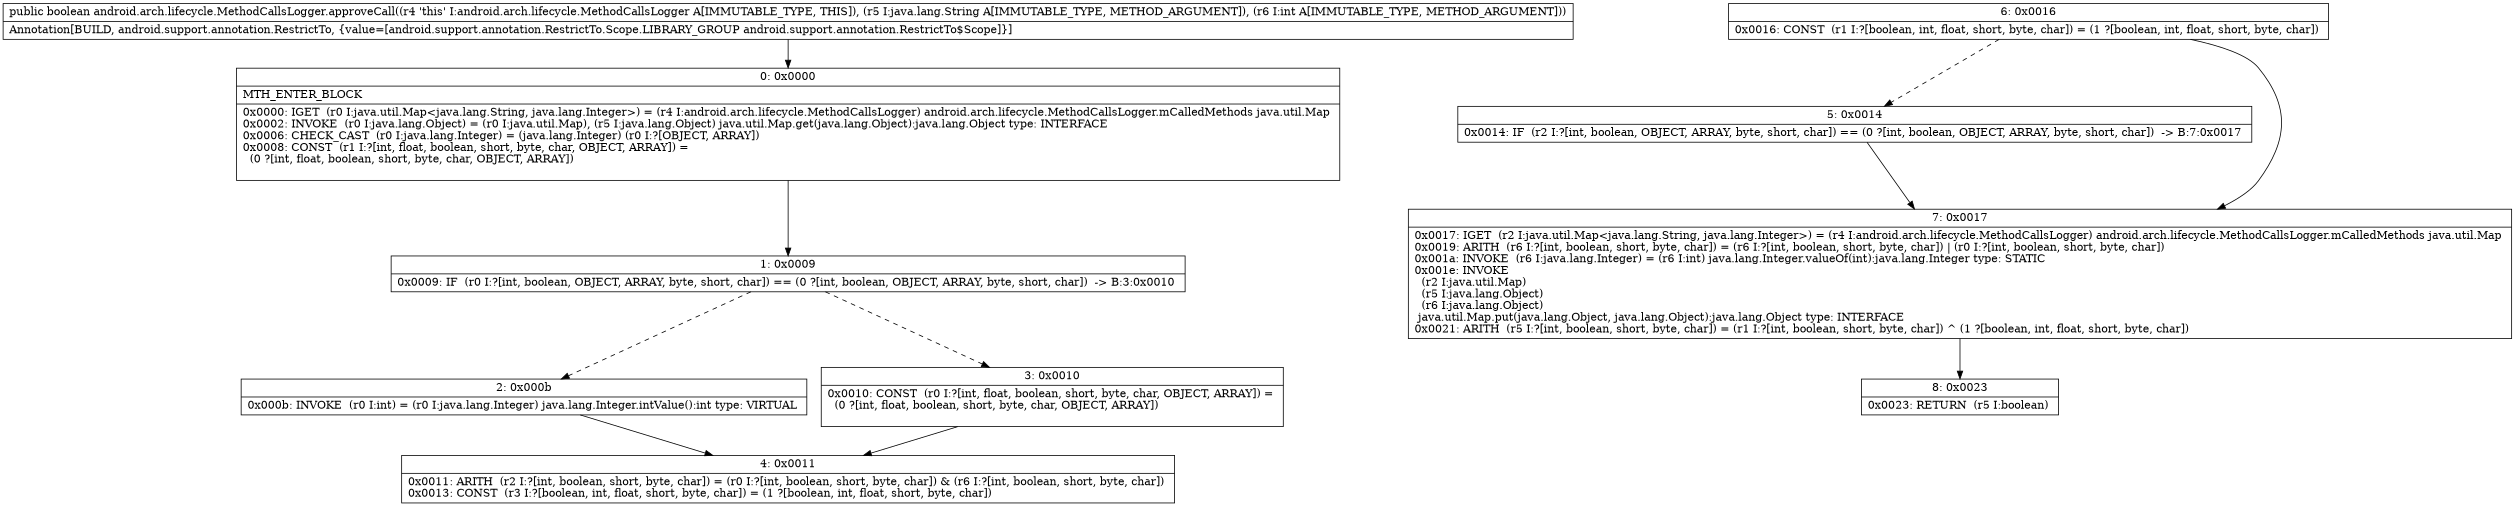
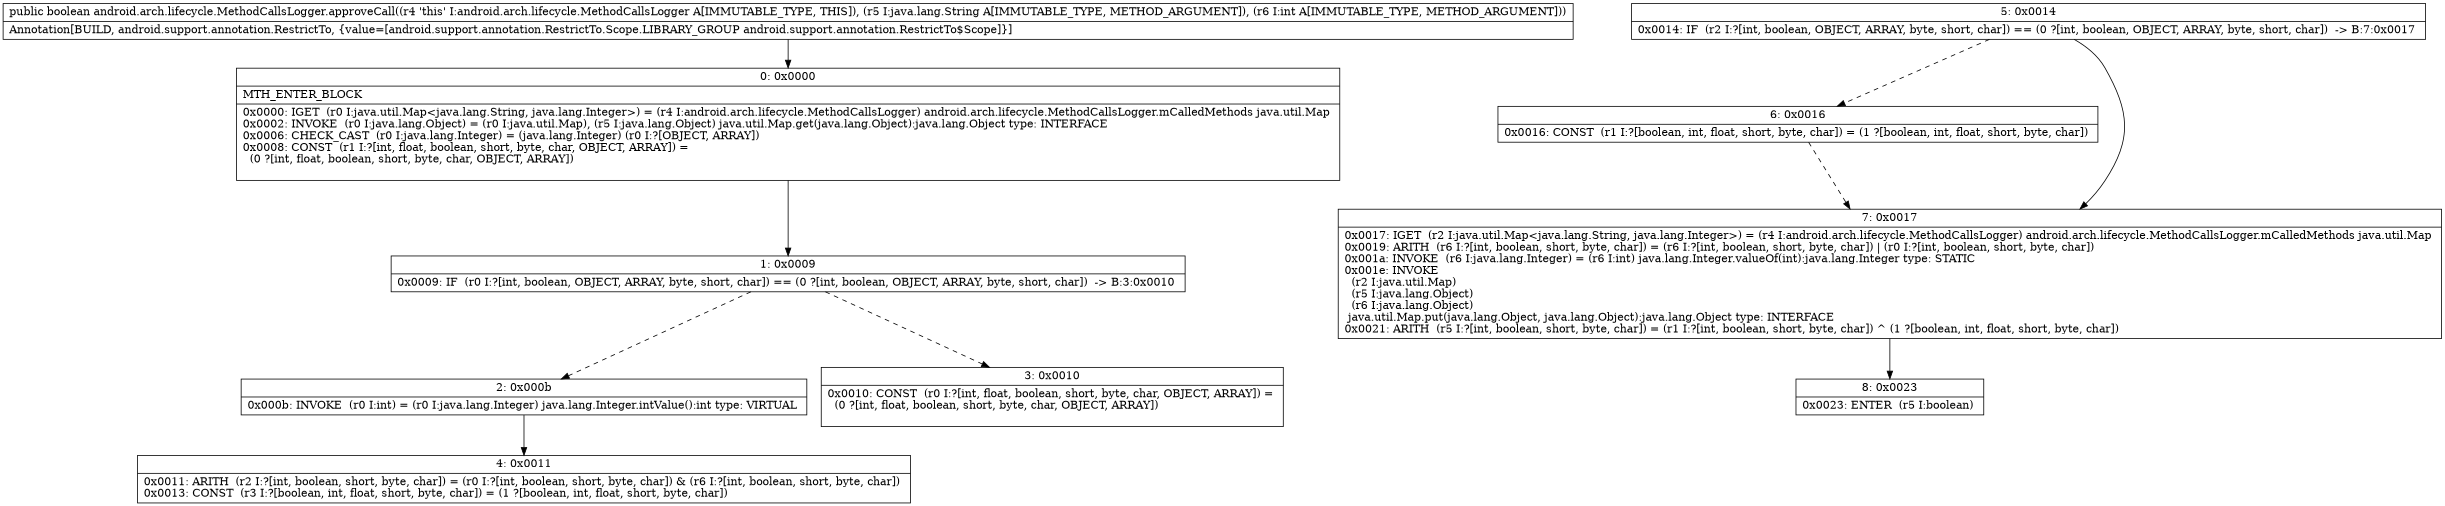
(1945, 71) -> (1917, 71)
(2280, 108) -> (1827, 172)
(1960, 406) -> (1890, 406)
(914, 440) -> none
